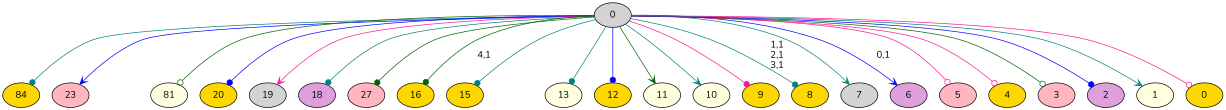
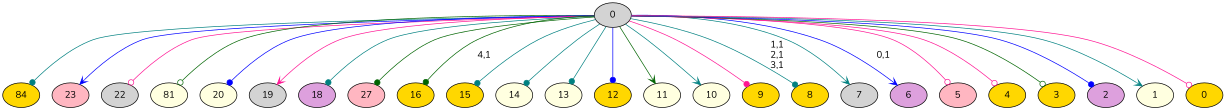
none -> (120, 95)
(218, 95) -> (218, 95)
none -> (514, 95)
(1057, 95) -> (1057, 95)
